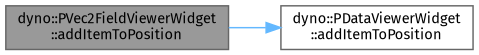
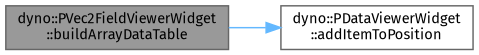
(117, 28) -> (117, 28)
